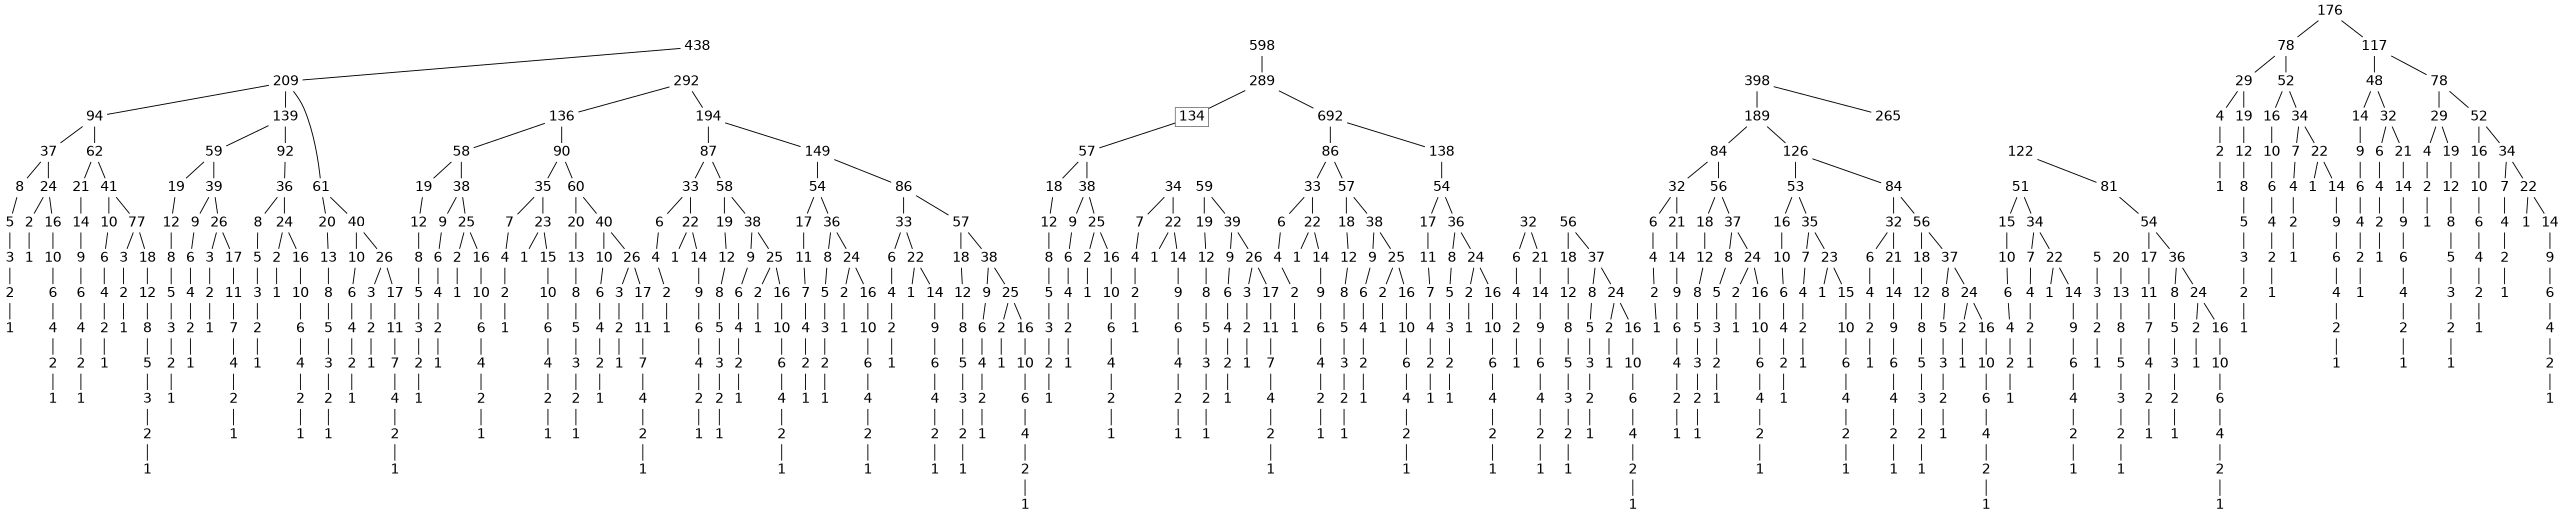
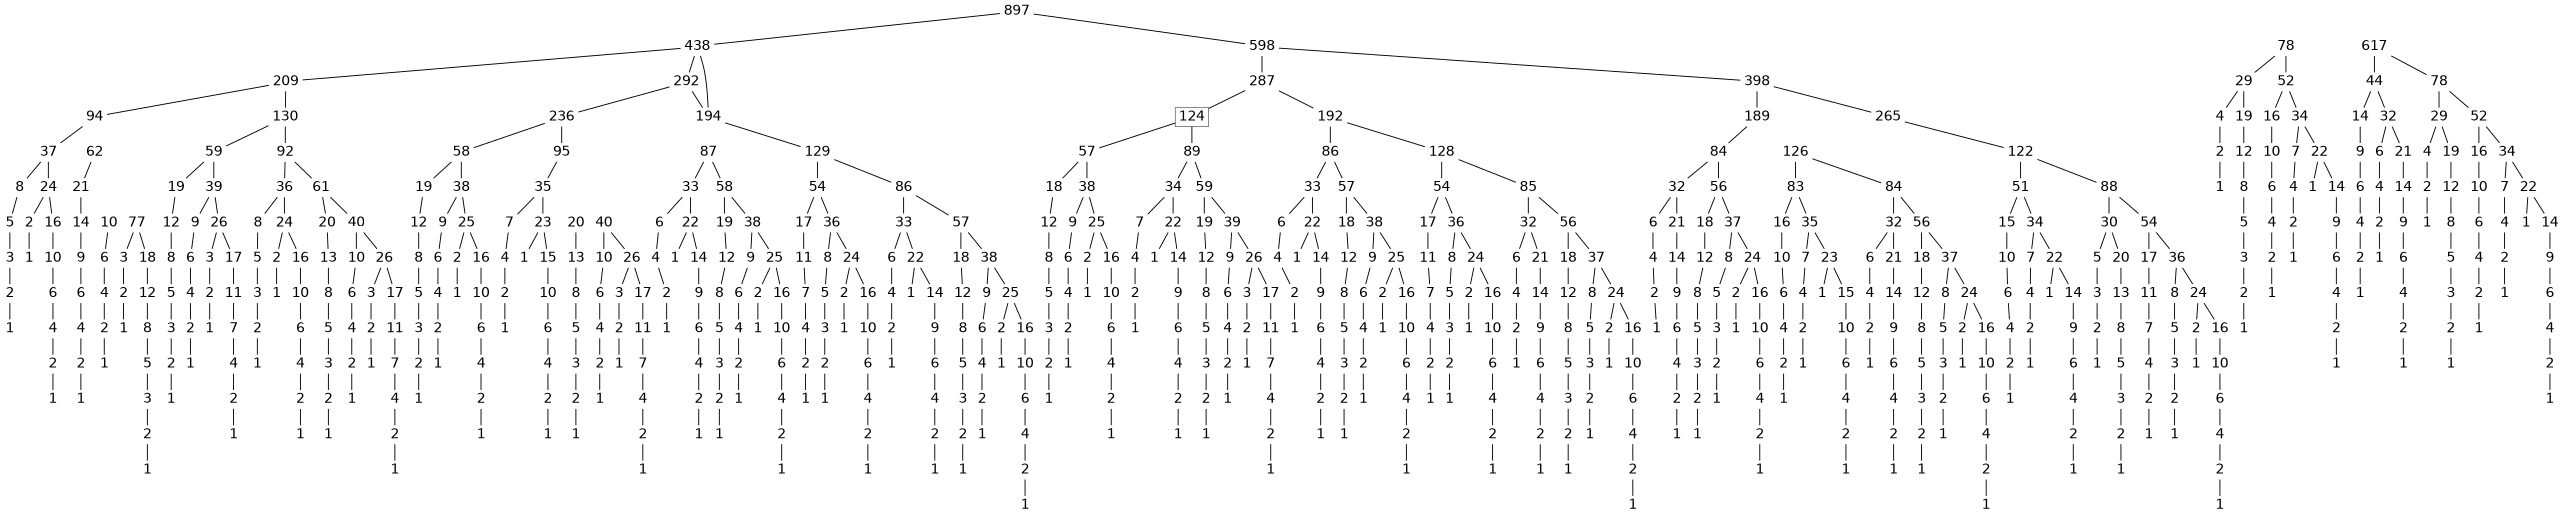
none -> (1017, 11)
(2330, 11) -> none
(2374, 47) -> (2374, 47)
none -> (692, 64)
none -> (1510, 64)
(1262, 82) -> (1262, 82)
(2374, 82) -> (2374, 82)
(285, 117) -> (285, 117)
(562, 117) -> (562, 117)
(1192, 117) -> (1192, 117)
(1330, 117) -> (1330, 117)
(312, 133) -> (303, 170)
(95, 135) -> none
(708, 135) -> (706, 81)
(1776, 135) -> none
none -> (1954, 135)
(562, 152) -> (562, 152)
(817, 152) -> (817, 152)
none -> (1192, 152)
(1442, 152) -> (1442, 152)
none -> (2021, 170)
(109, 188) -> none
(576, 188) -> none
none -> (1528, 188)
(1796, 188) -> (1796, 188)
(2109, 188) -> (2109, 188)
none -> (2109, 223)
